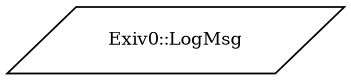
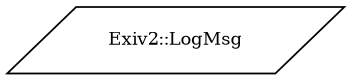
(176, 40) -> (176, 40)
